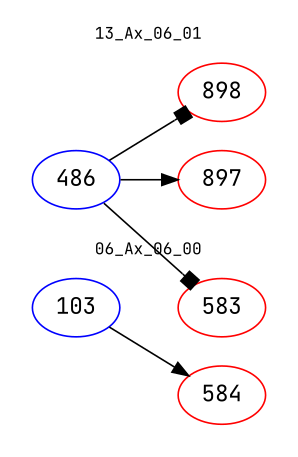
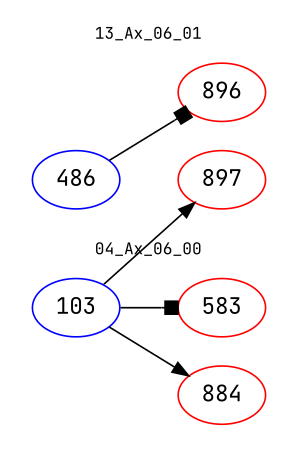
(222, 92) -> (222, 92)
(141, 180) -> (143, 249)
(151, 246) -> (141, 308)
(149, 250) -> (149, 250)
(222, 395) -> (222, 395)
